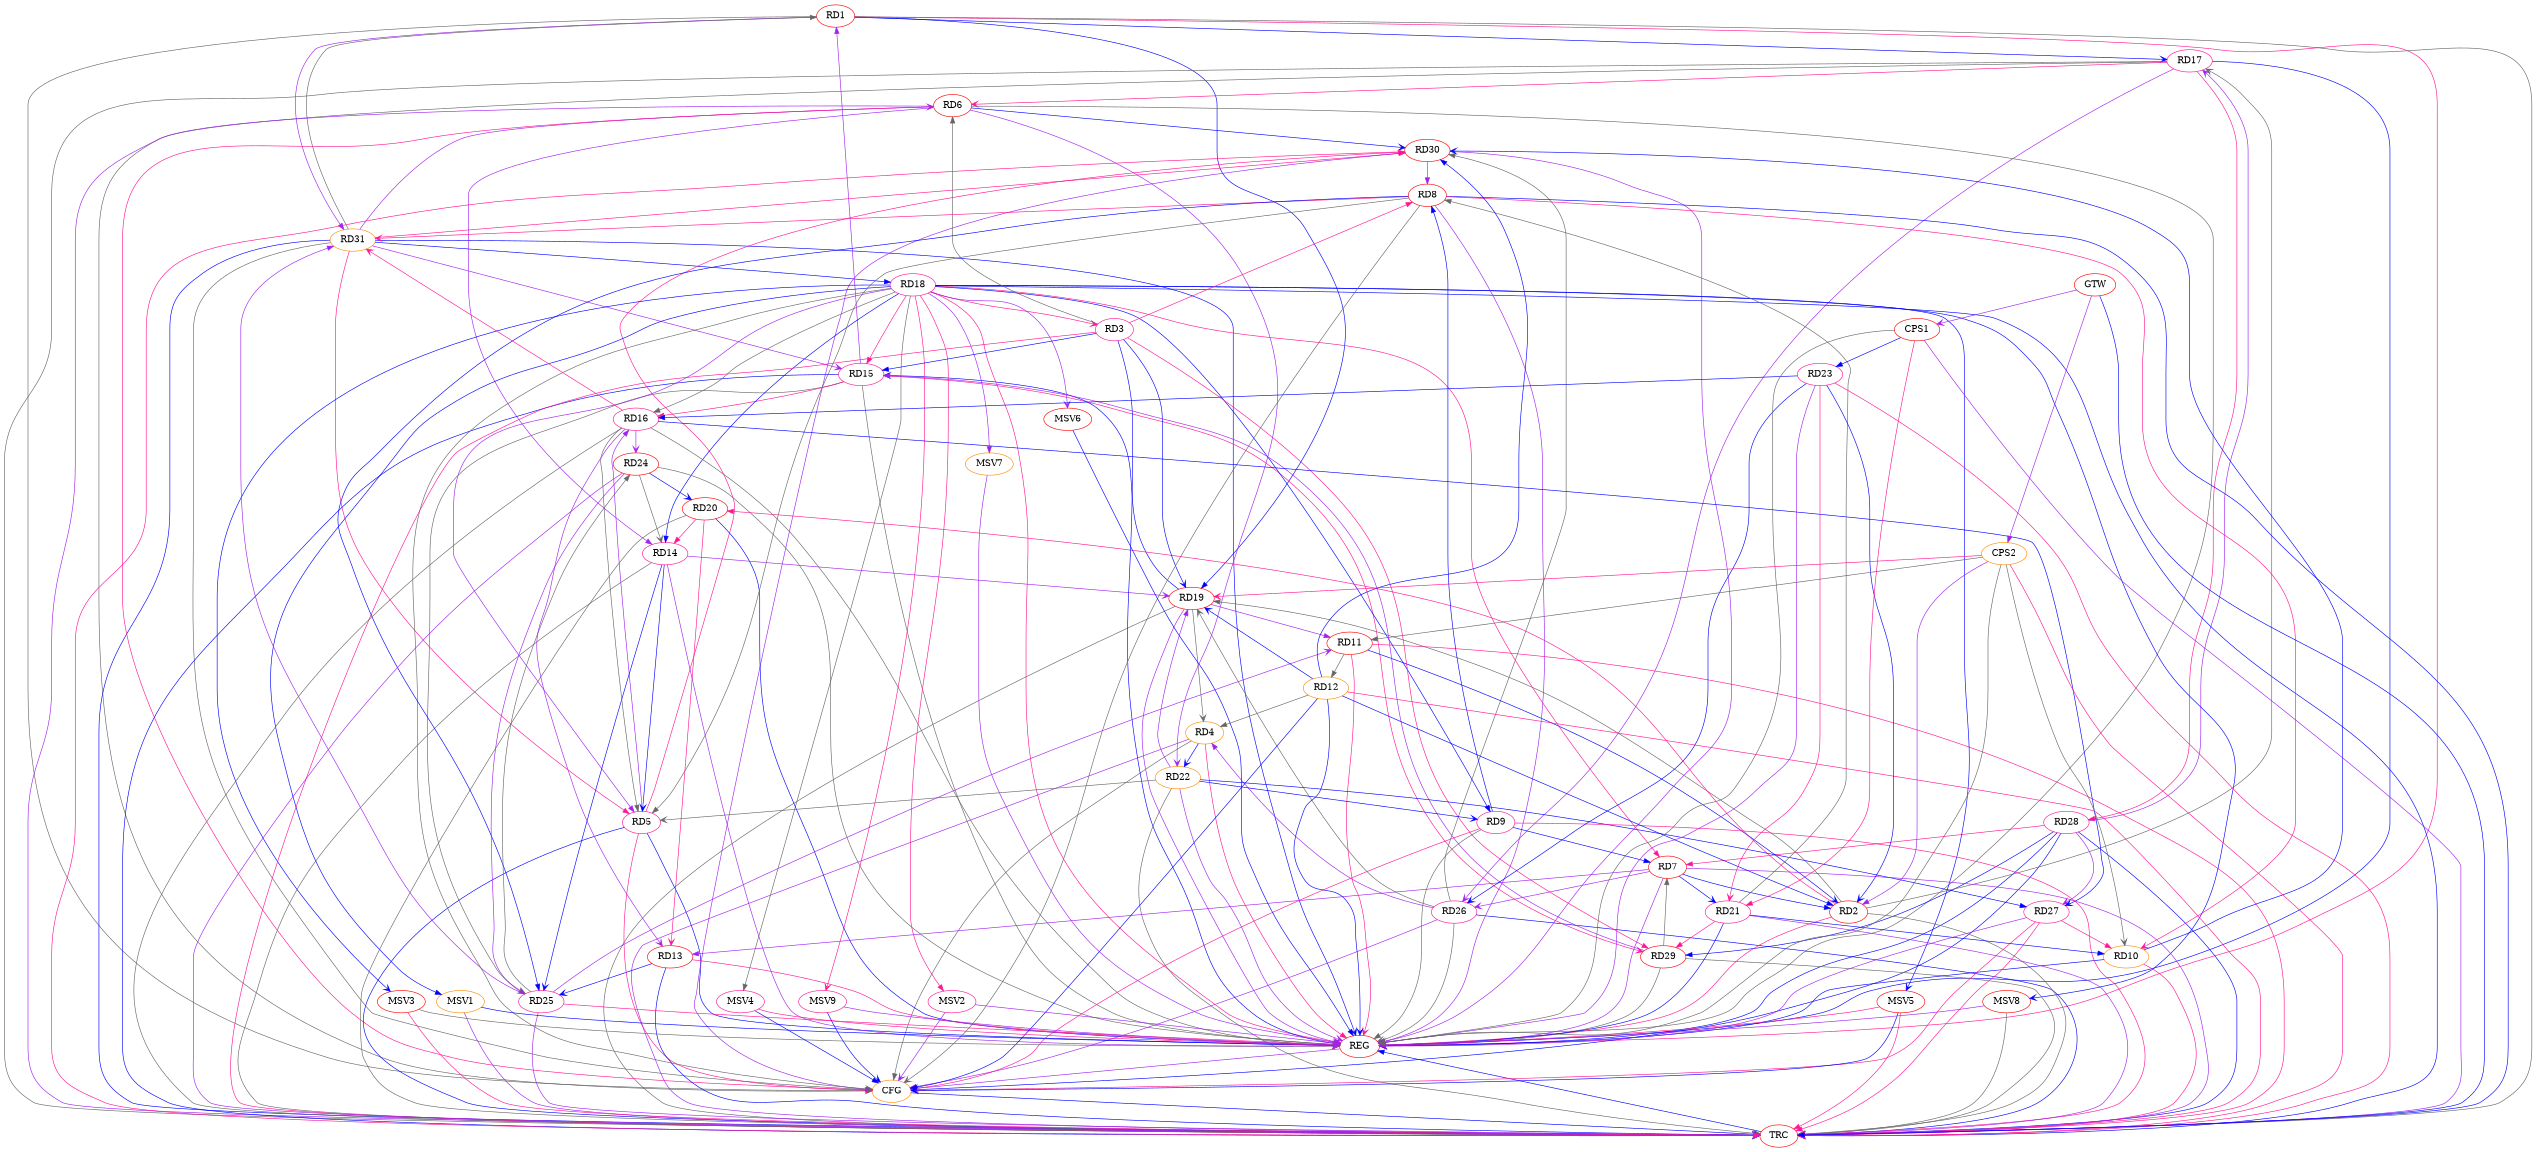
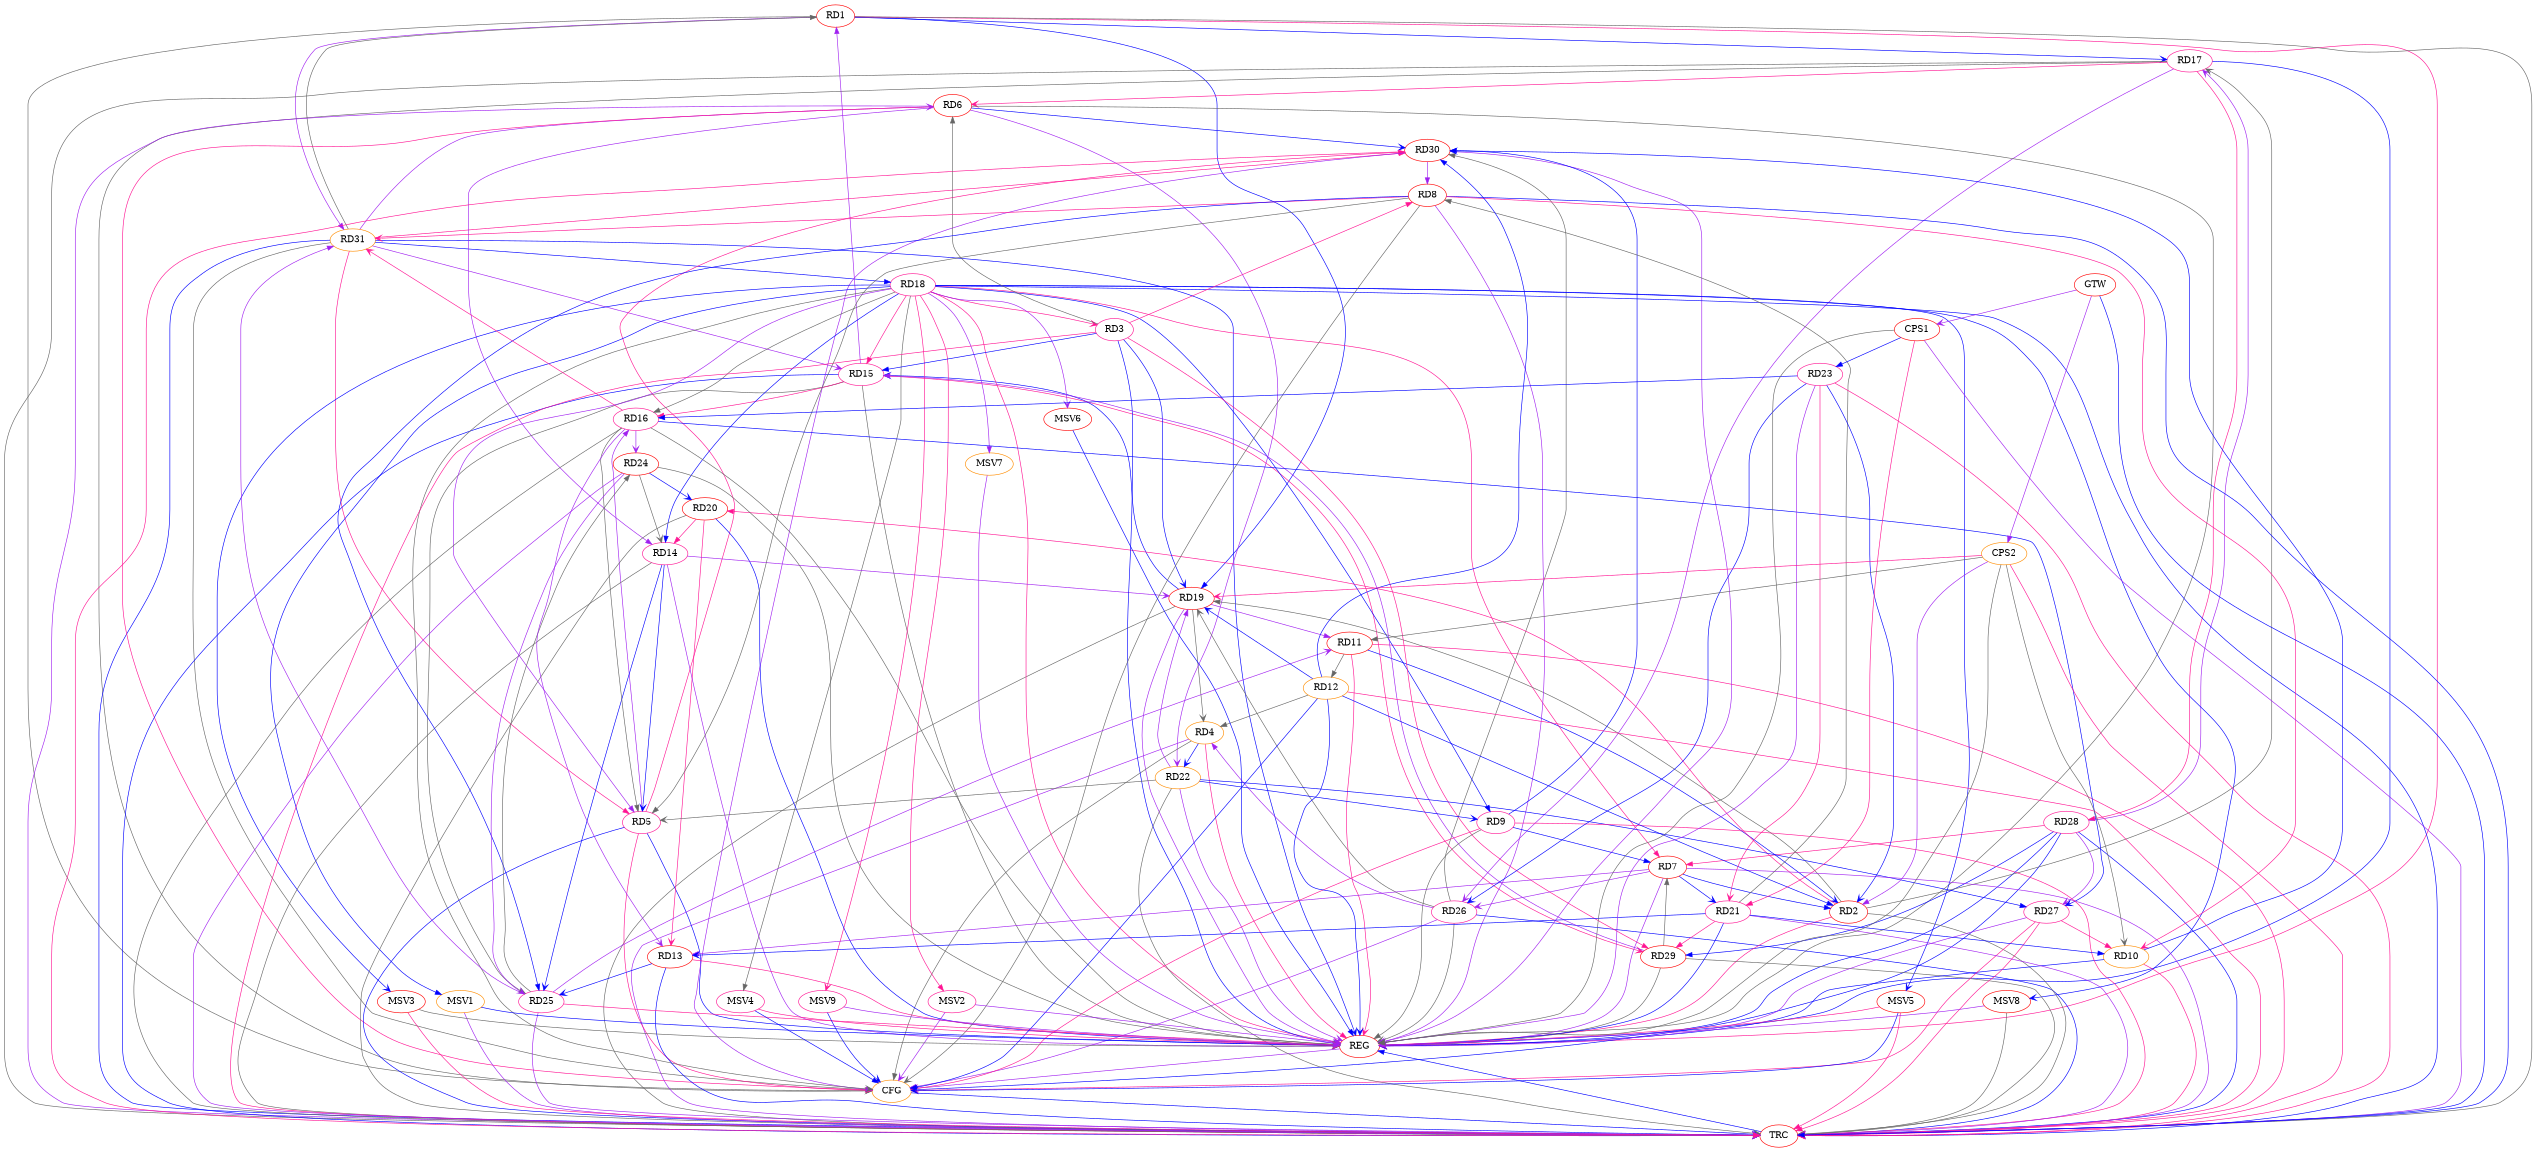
(1448, 513) -> (1637, 442)
none -> (1177, 936)
